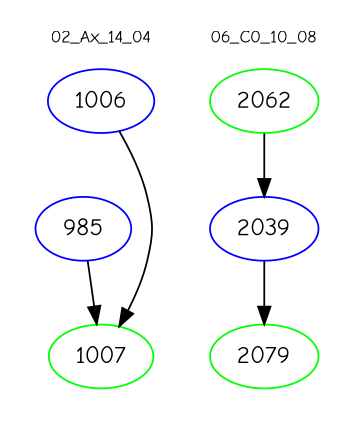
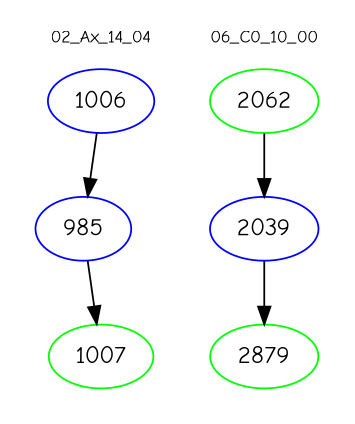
(264, 38) -> (264, 38)
(151, 220) -> (94, 156)
(264, 356) -> (264, 356)
